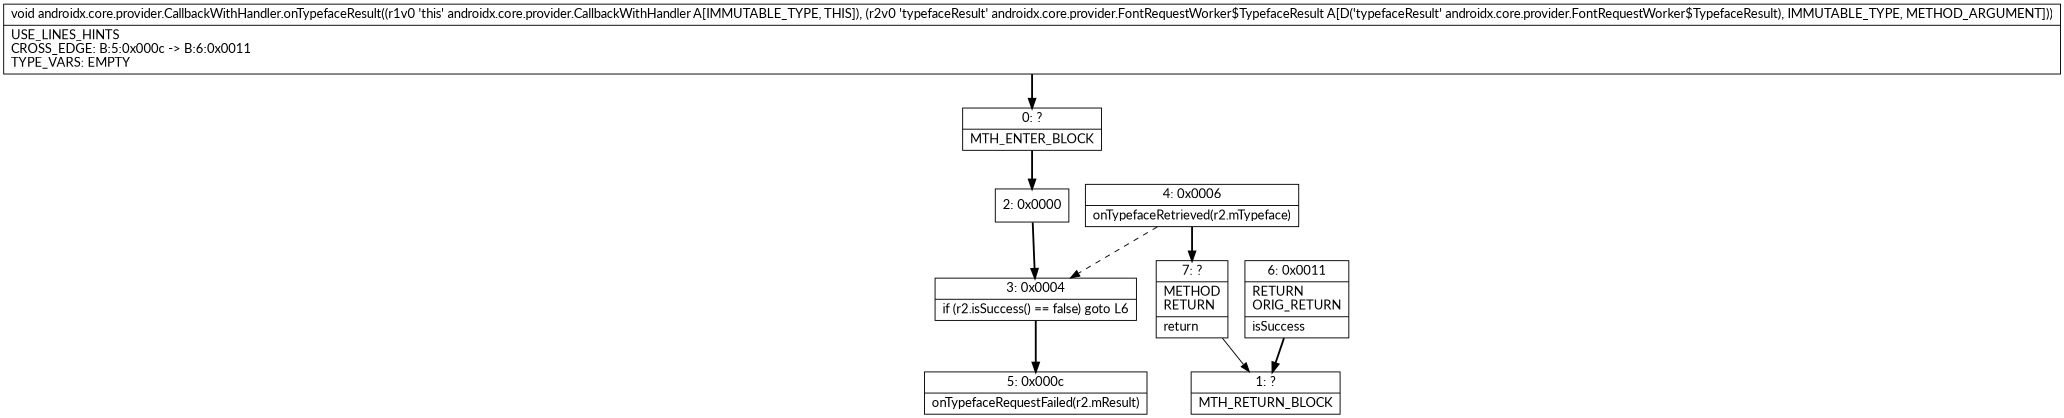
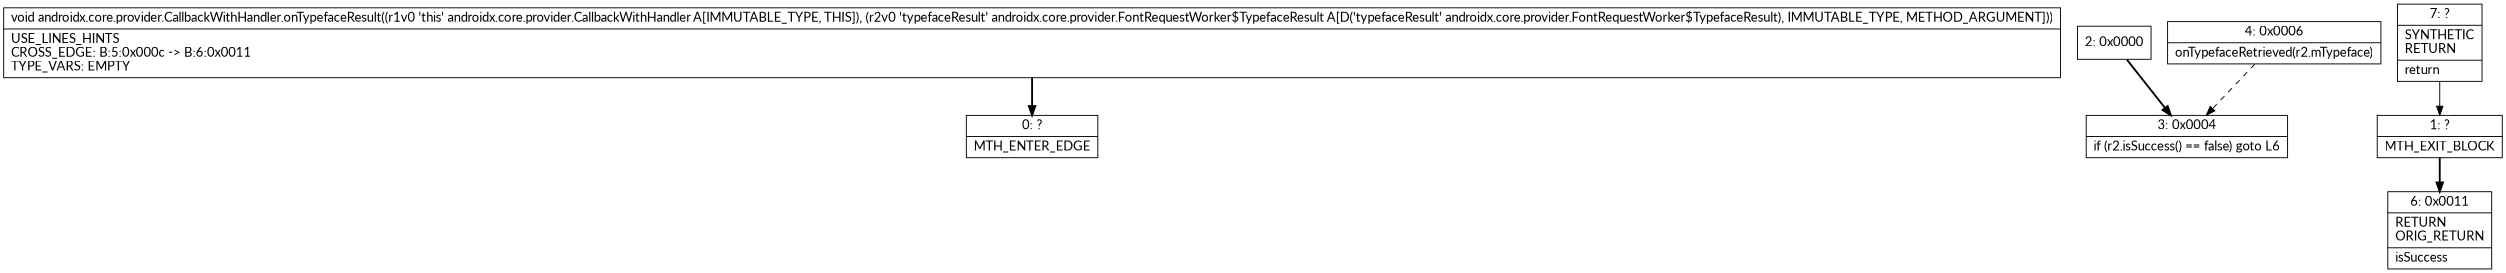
(1032, 139) -> (1032, 147)
(1032, 165) -> none
(1192, 239) -> none
(1192, 292) -> (2440, 35)
(1280, 351) -> (2440, 170)
(1036, 393) -> none
(1266, 403) -> (2440, 147)
